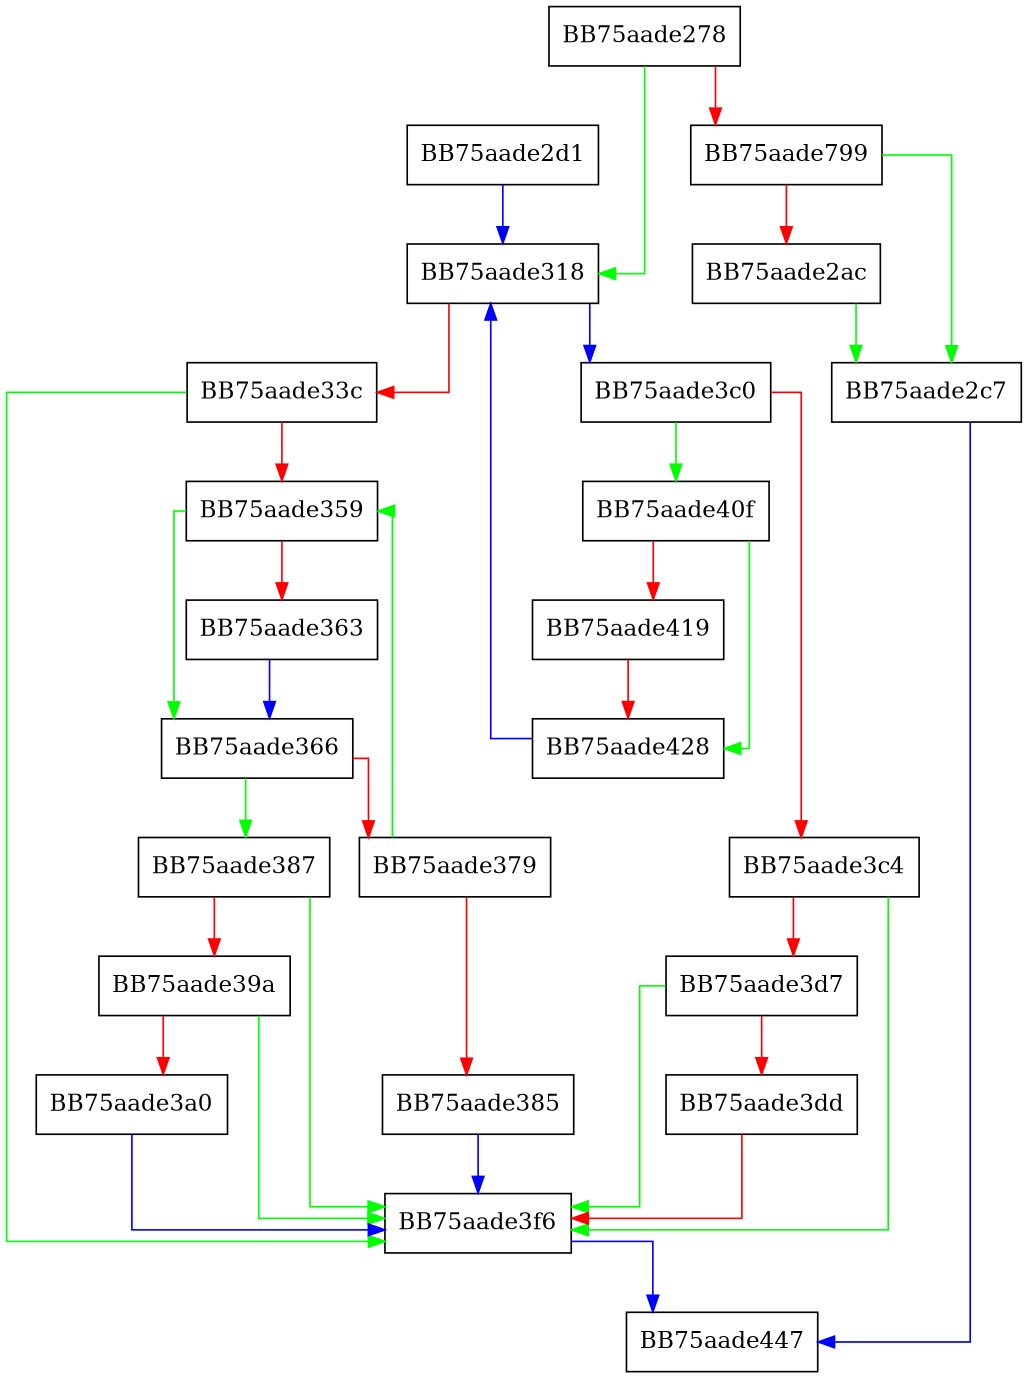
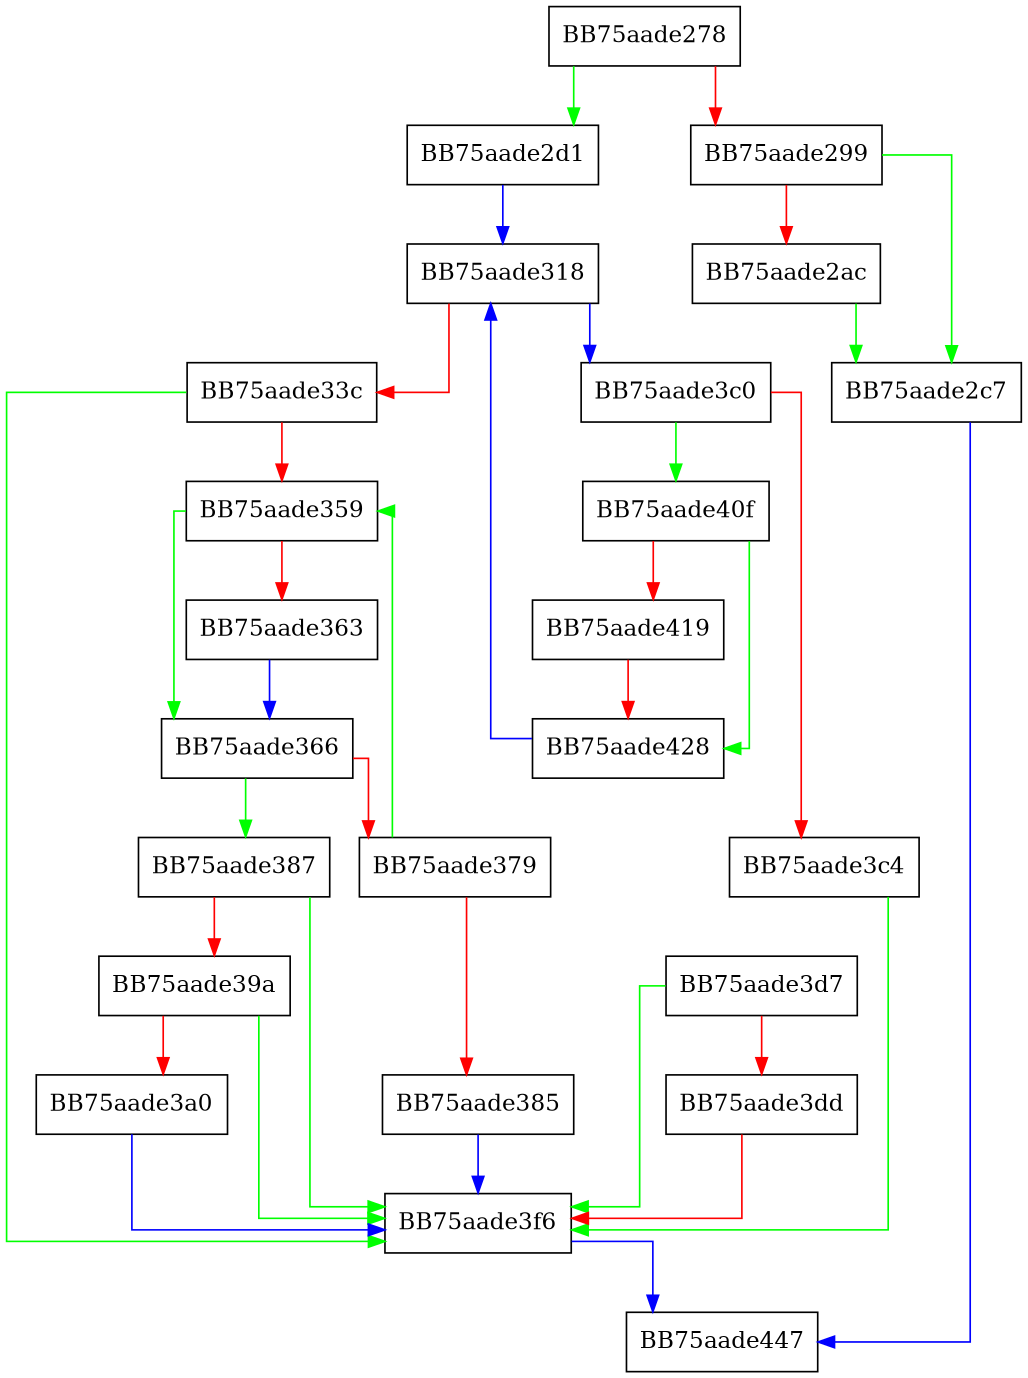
(786, 155) -> (786, 155)
(645, 185) -> (574, 87)
(793, 918) -> none
